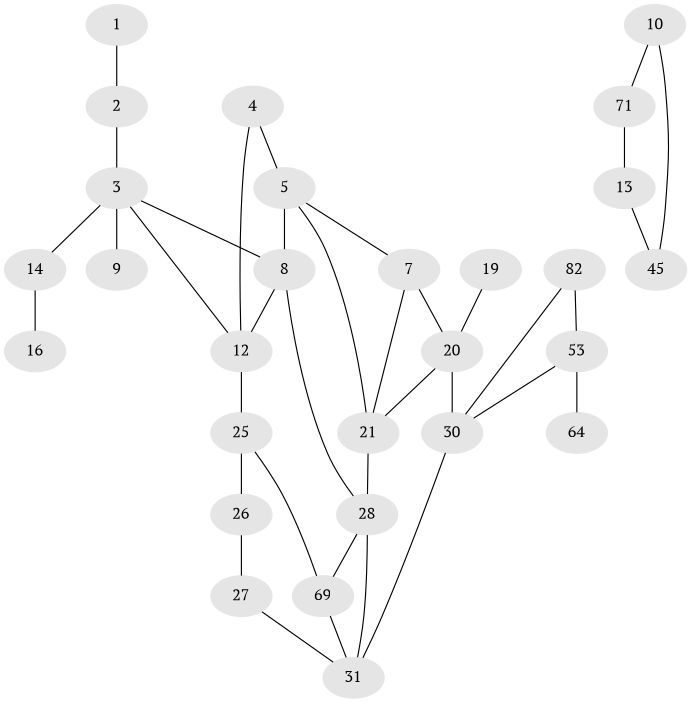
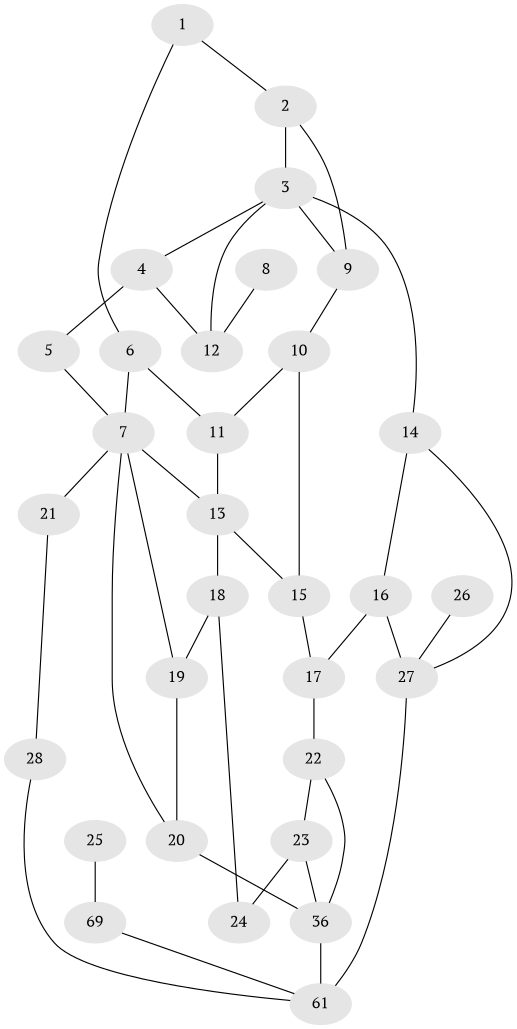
(624, 107) -> (218, 433)
none -> (332, 184)
(201, 229) -> (214, 229)
(284, 229) -> none
(575, 270) -> (314, 759)
(656, 270) -> (299, 596)
(345, 305) -> none
none -> (324, 311)
none -> (130, 351)
(577, 351) -> (301, 841)
(241, 392) -> none
(410, 392) -> none
(308, 397) -> none
(452, 433) -> (321, 923)
(577, 433) -> (239, 923)
none -> (171, 474)
(241, 474) -> none
none -> (150, 555)
(345, 555) -> none
none -> (509, 564)
none -> (218, 596)
none -> (394, 637)
none -> (314, 678)
(354, 678) -> (321, 1004)
